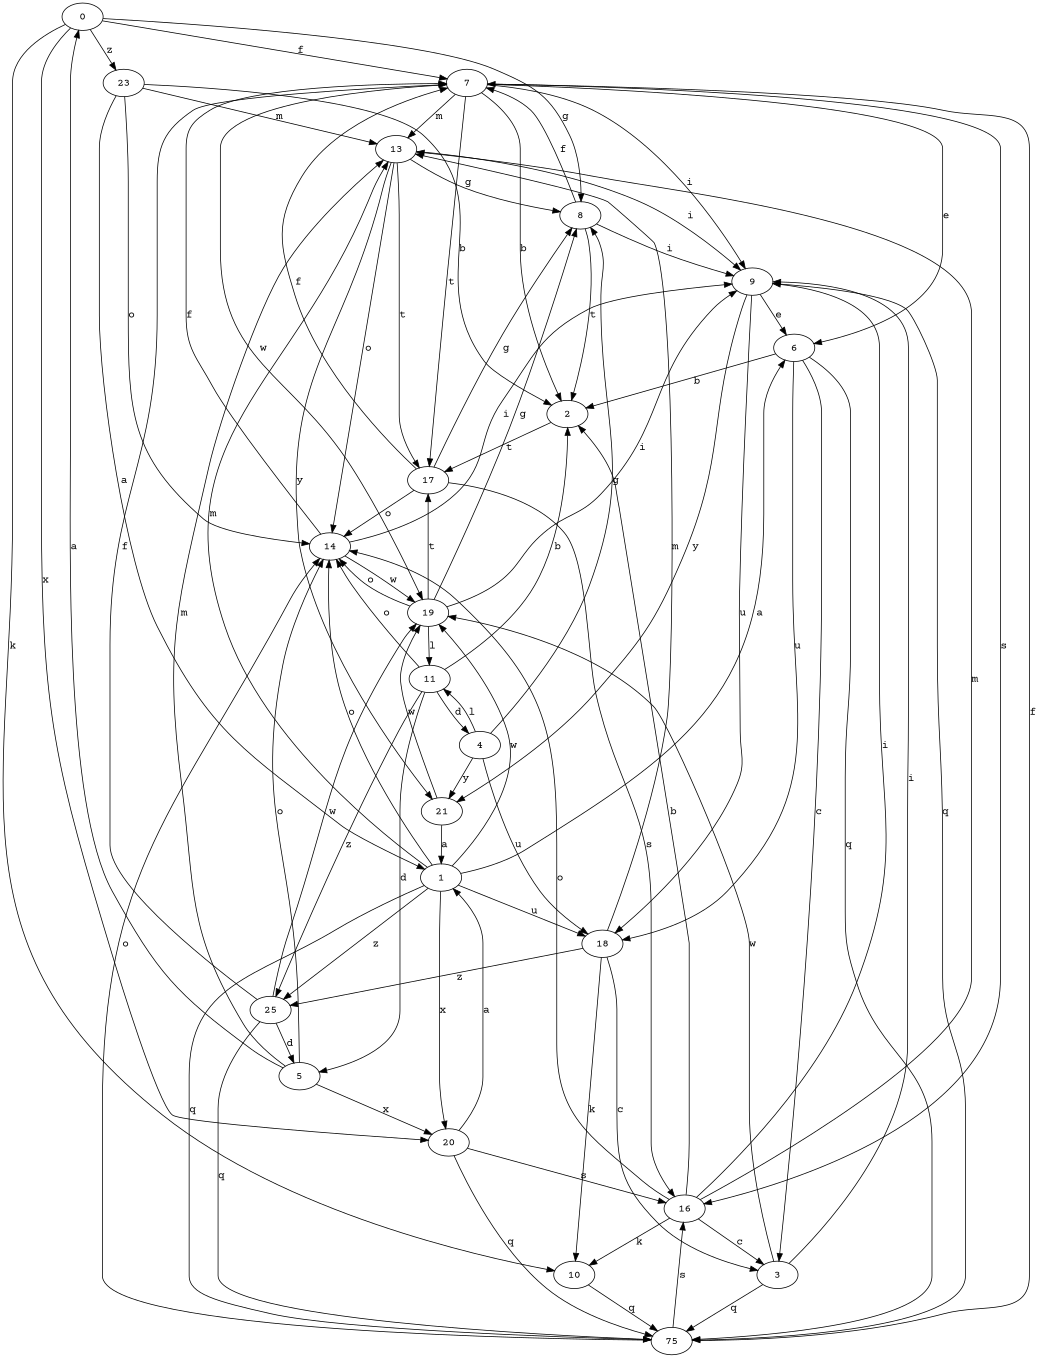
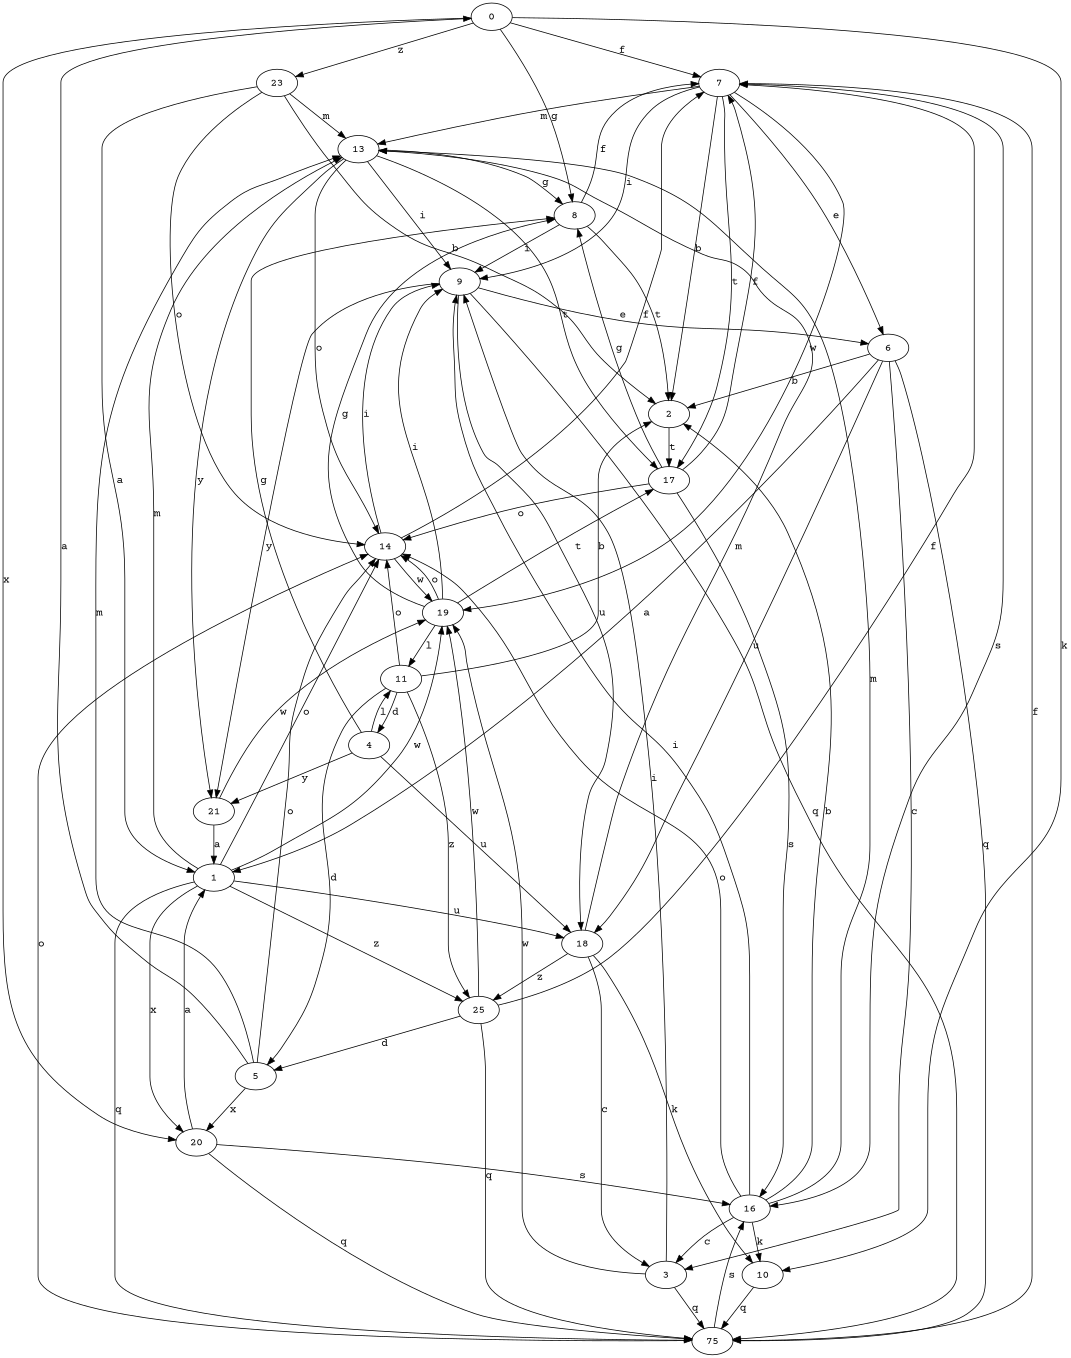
(723, 685) -> (586, 650)
